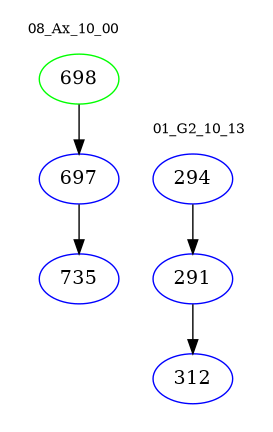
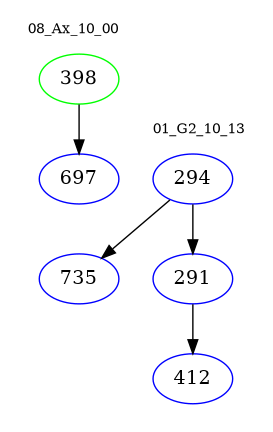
(79, 79) -> (79, 79)
(79, 222) -> (151, 216)
(193, 379) -> (193, 379)
